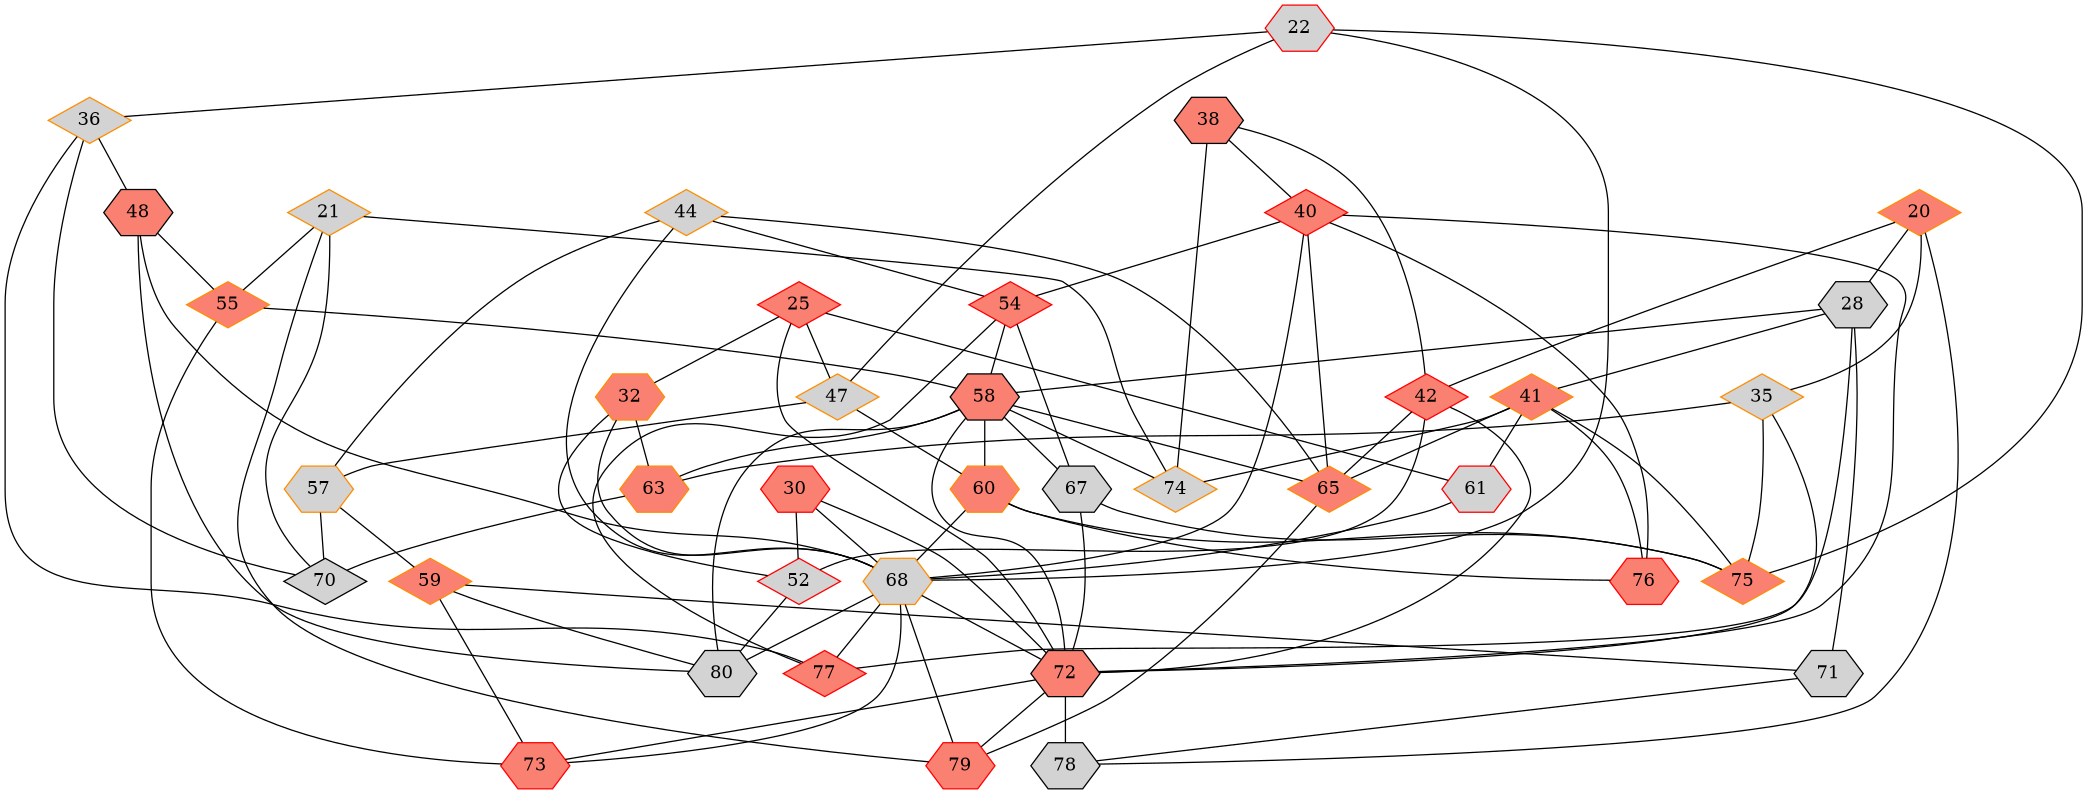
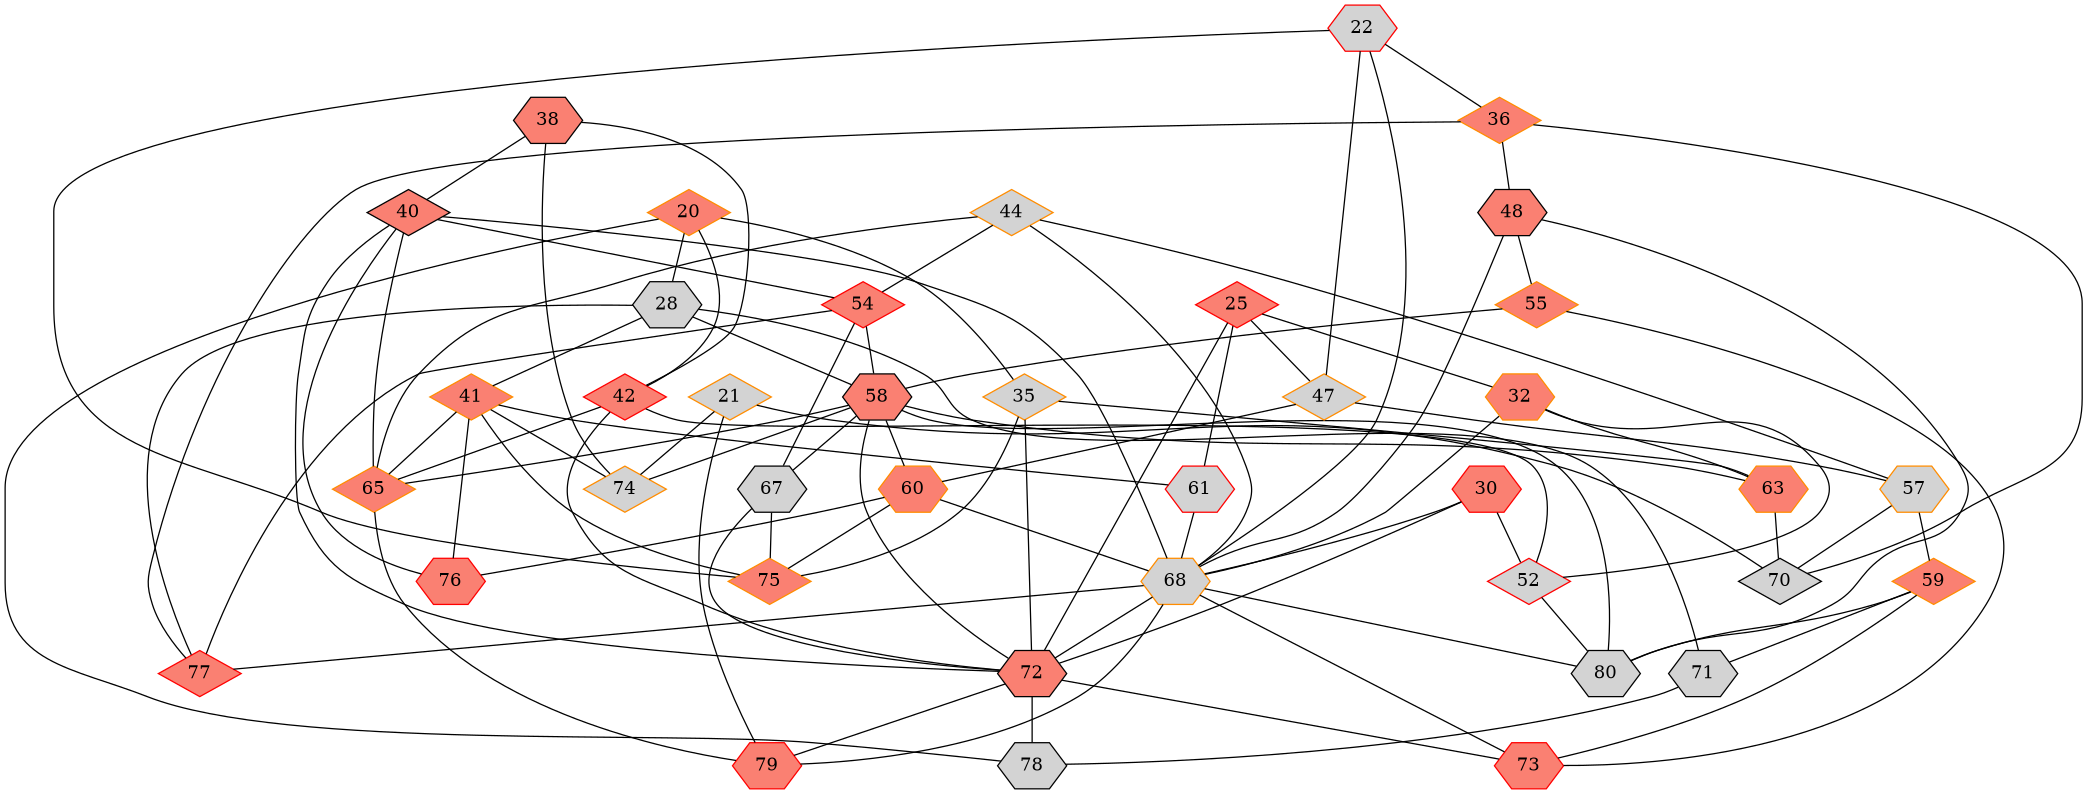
(90, 120) -> (1500, 120)
(1306, 213) -> (408, 213)
(278, 259) -> none
